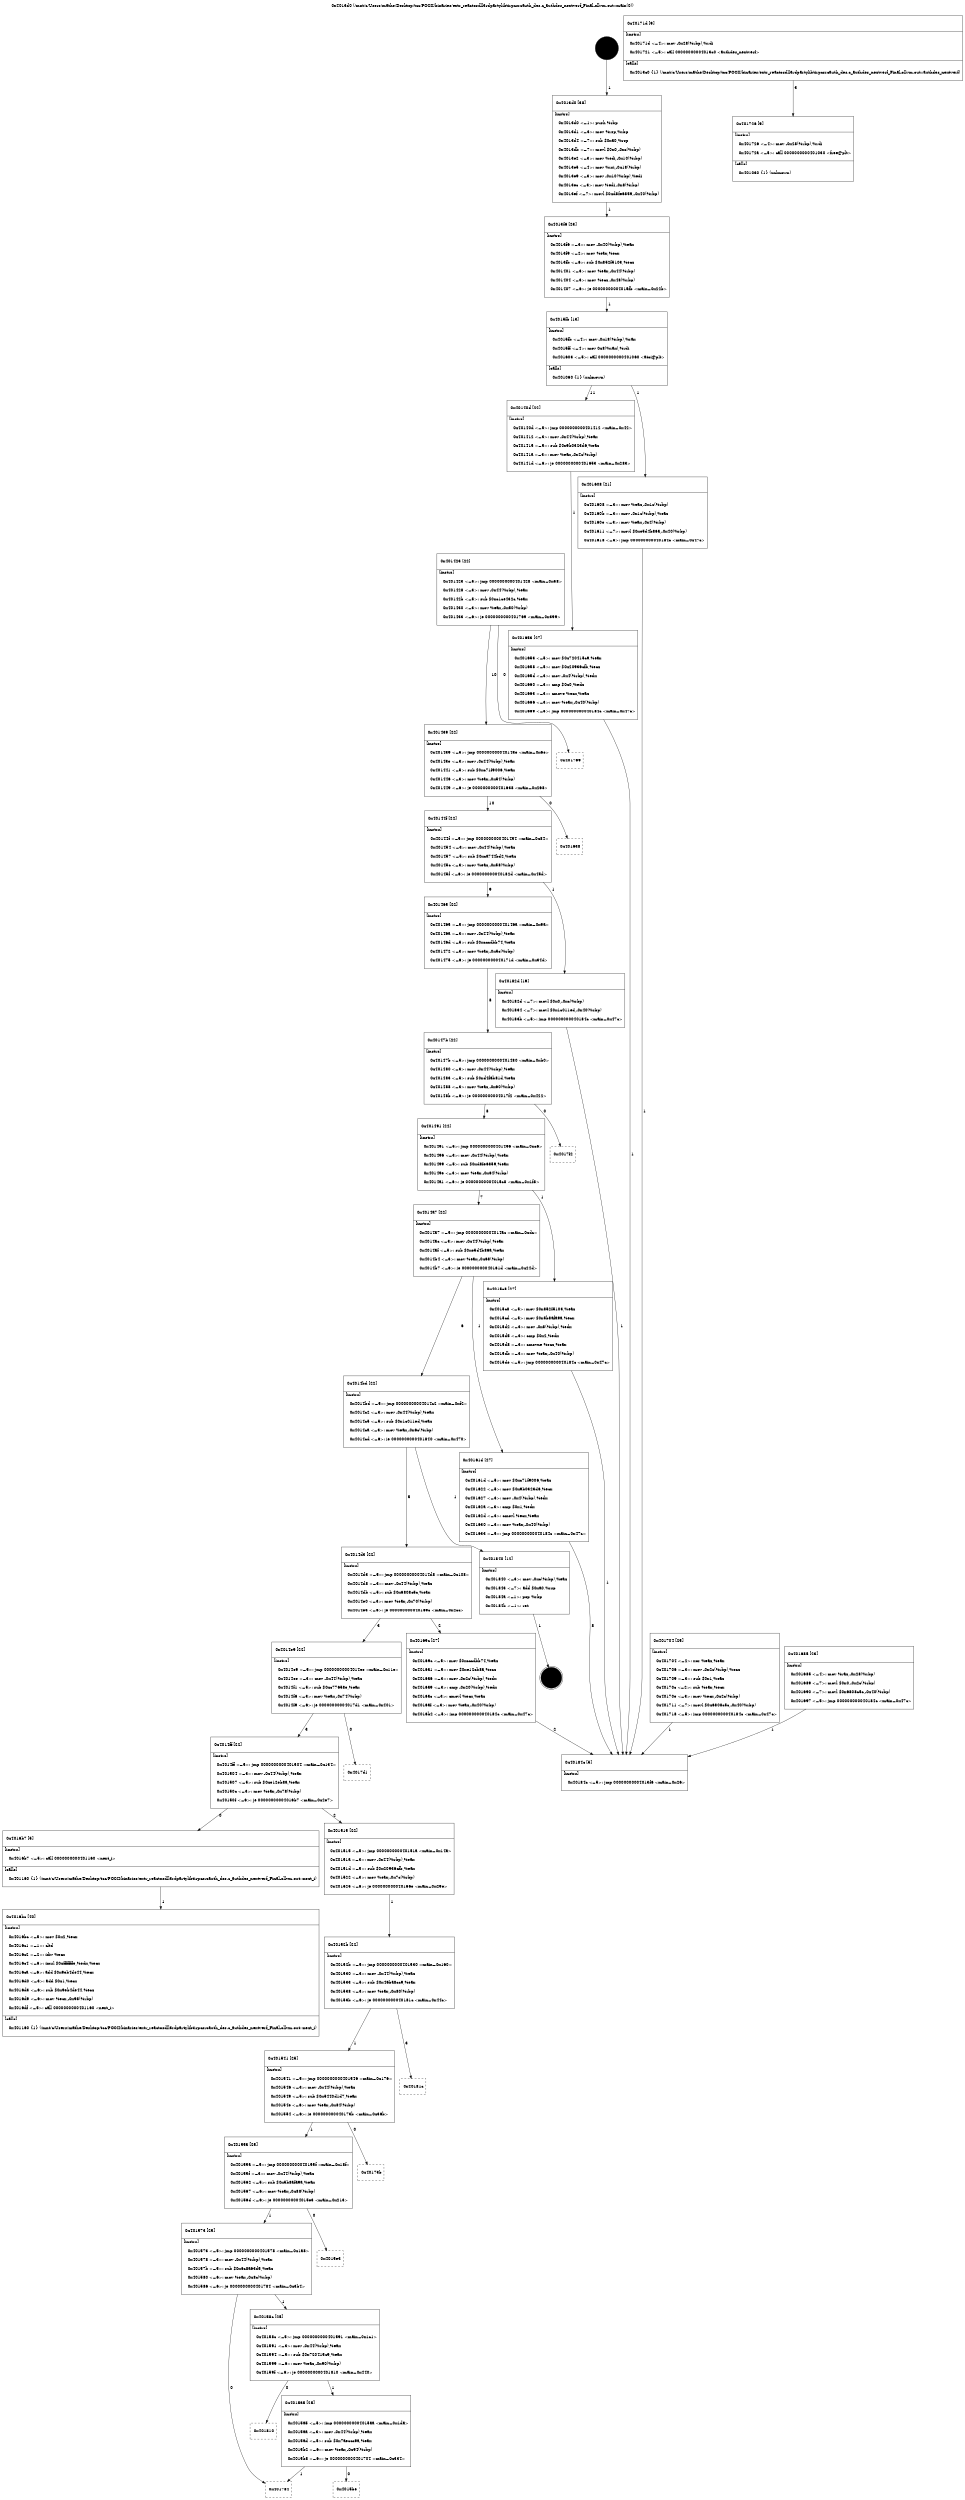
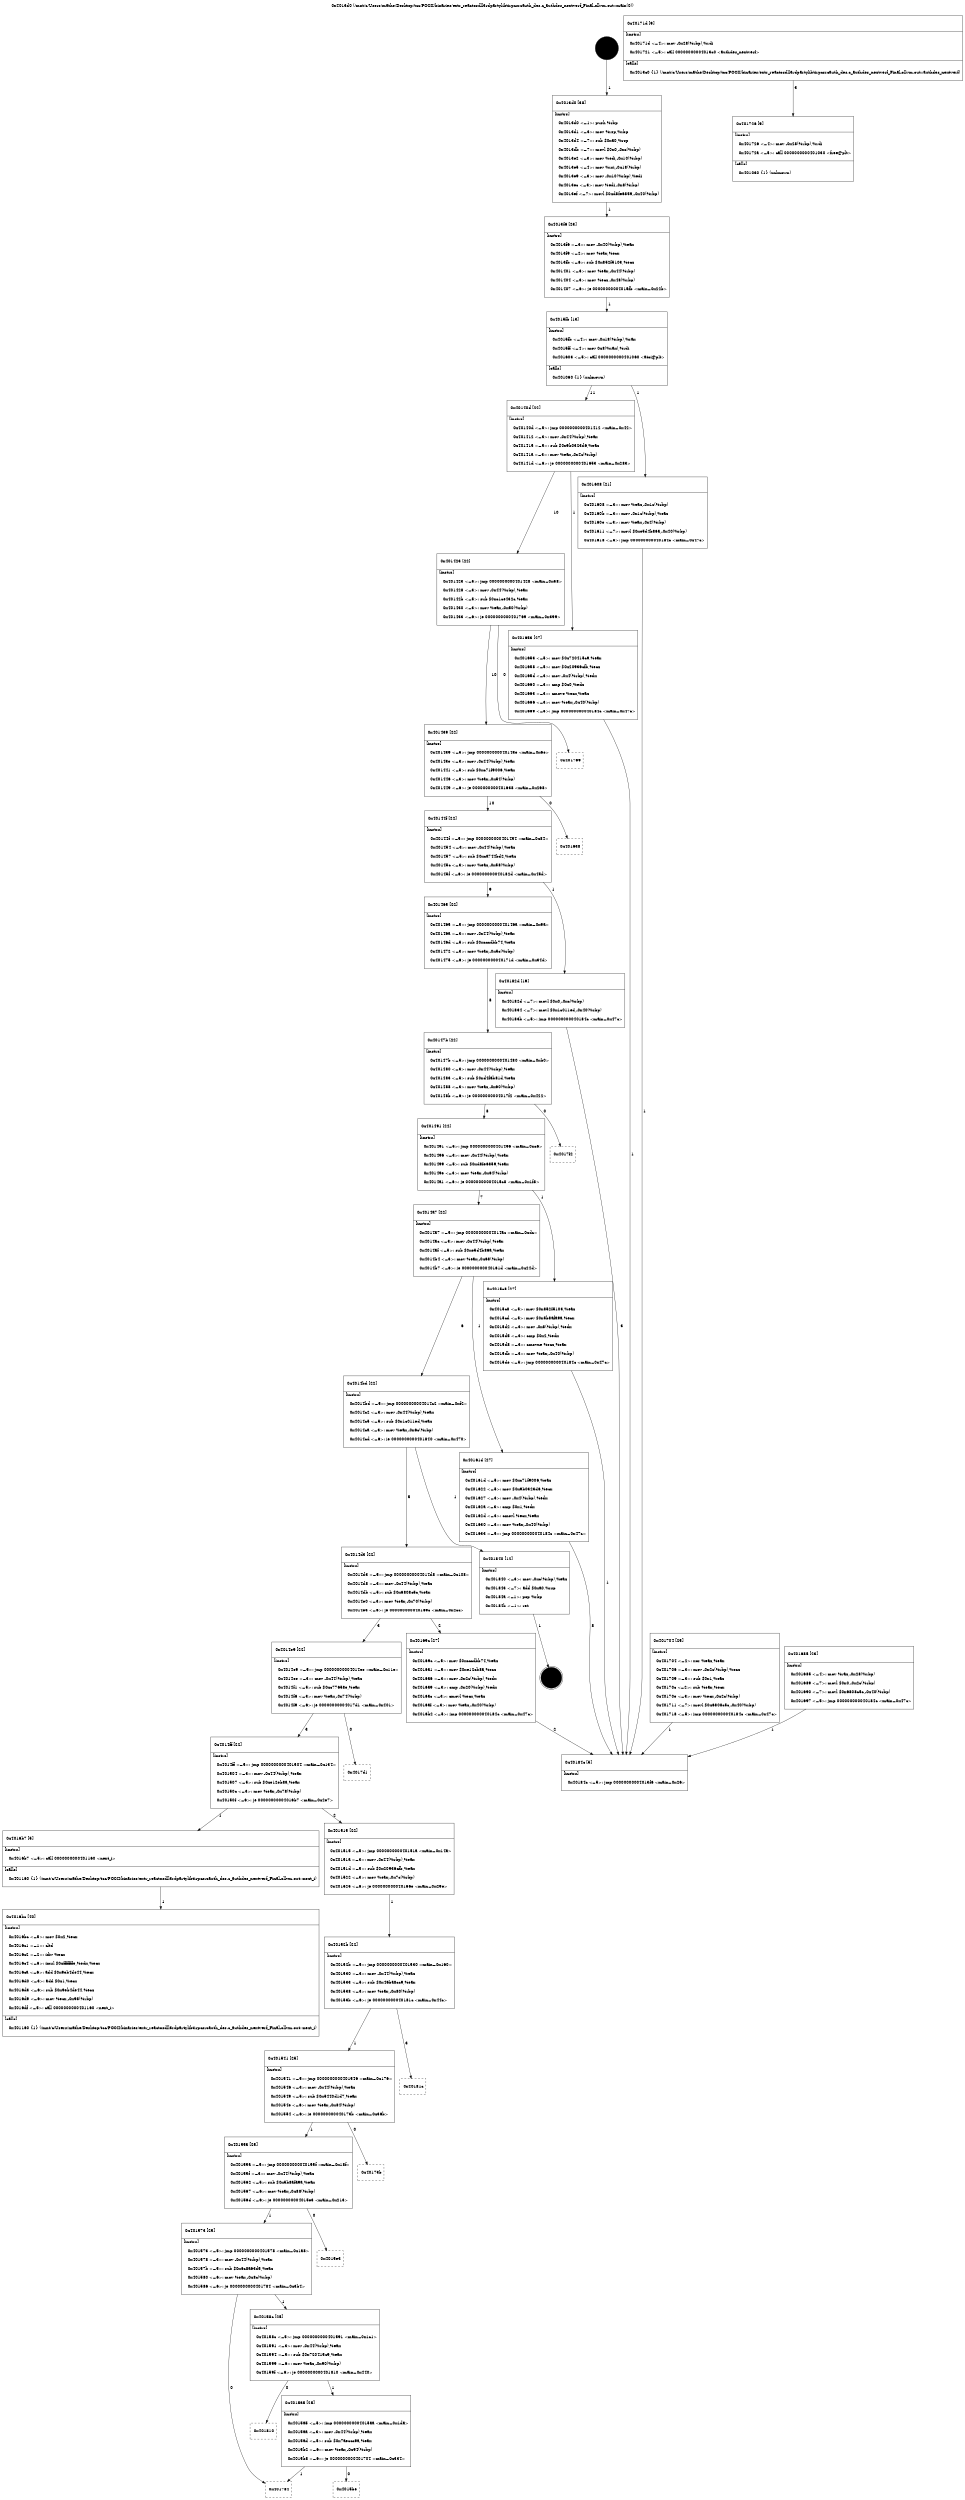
none -> (536, 511)
(621, 1326) -> (621, 1326)
(220, 1816) -> (220, 1816)
